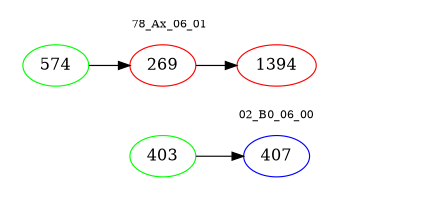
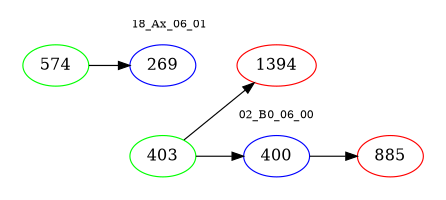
(170, 25) -> (170, 25)
(163, 65) -> (163, 65)
(211, 65) -> (215, 115)
(277, 156) -> (277, 156)
none -> (390, 156)
